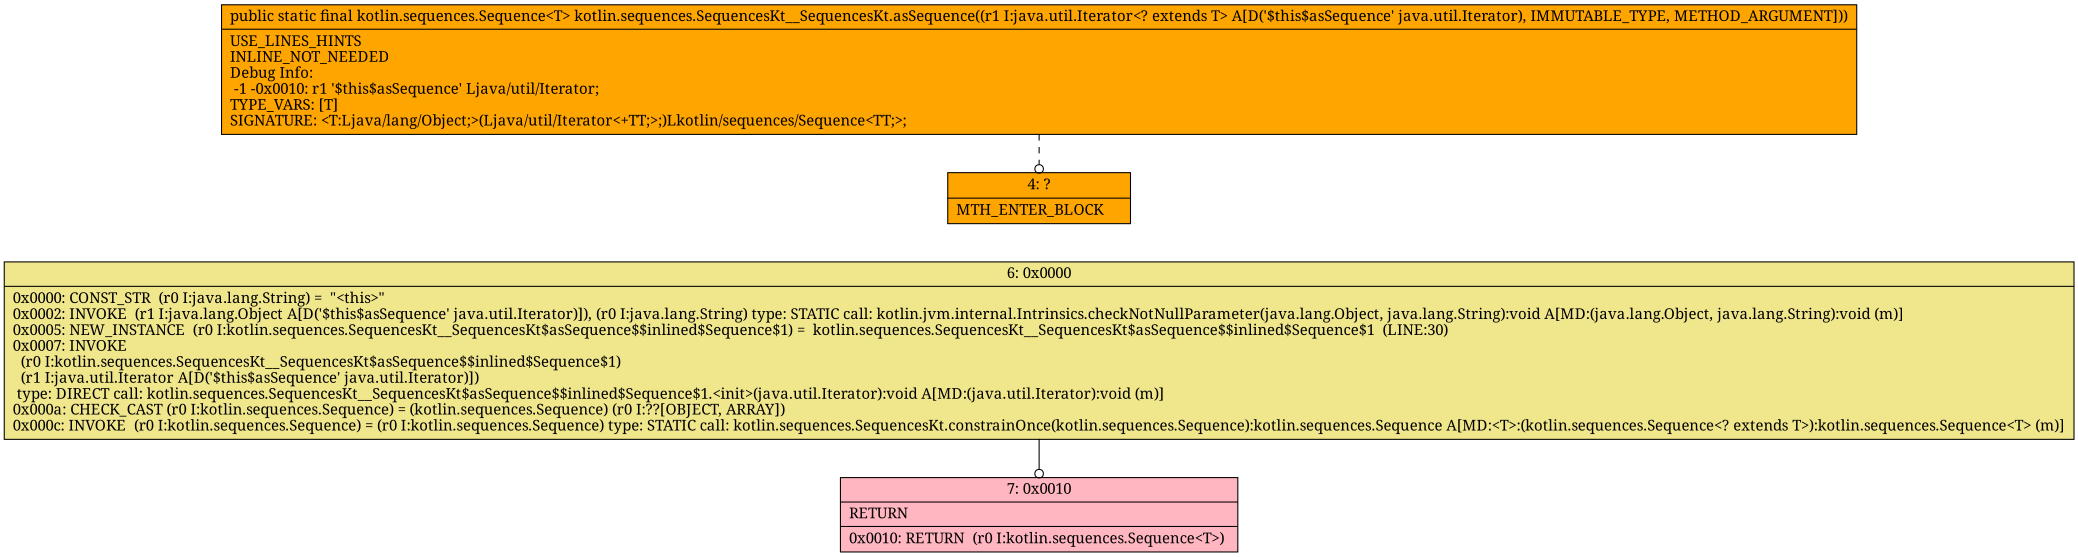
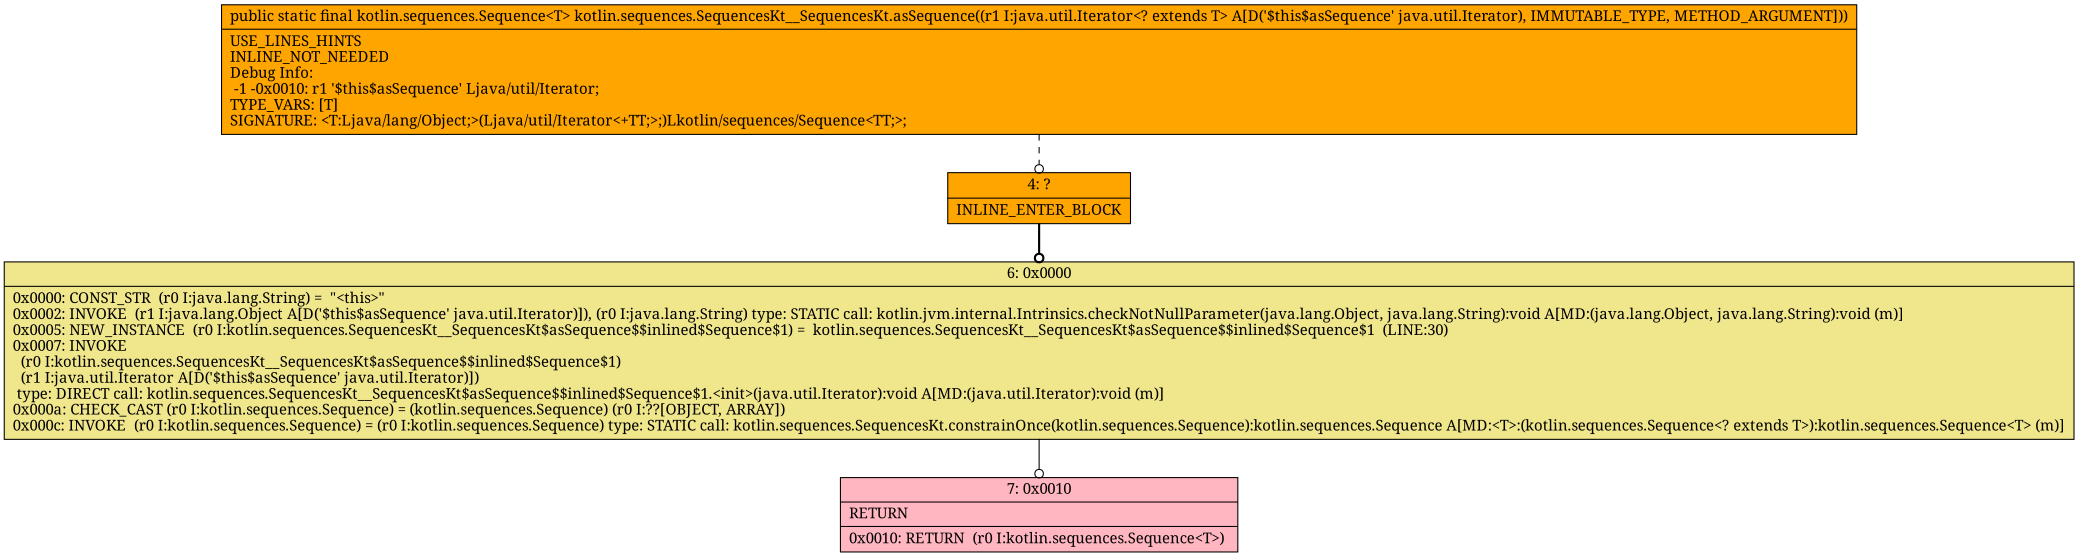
(1030, 210) -> (1039, 210)
none -> (1039, 239)
